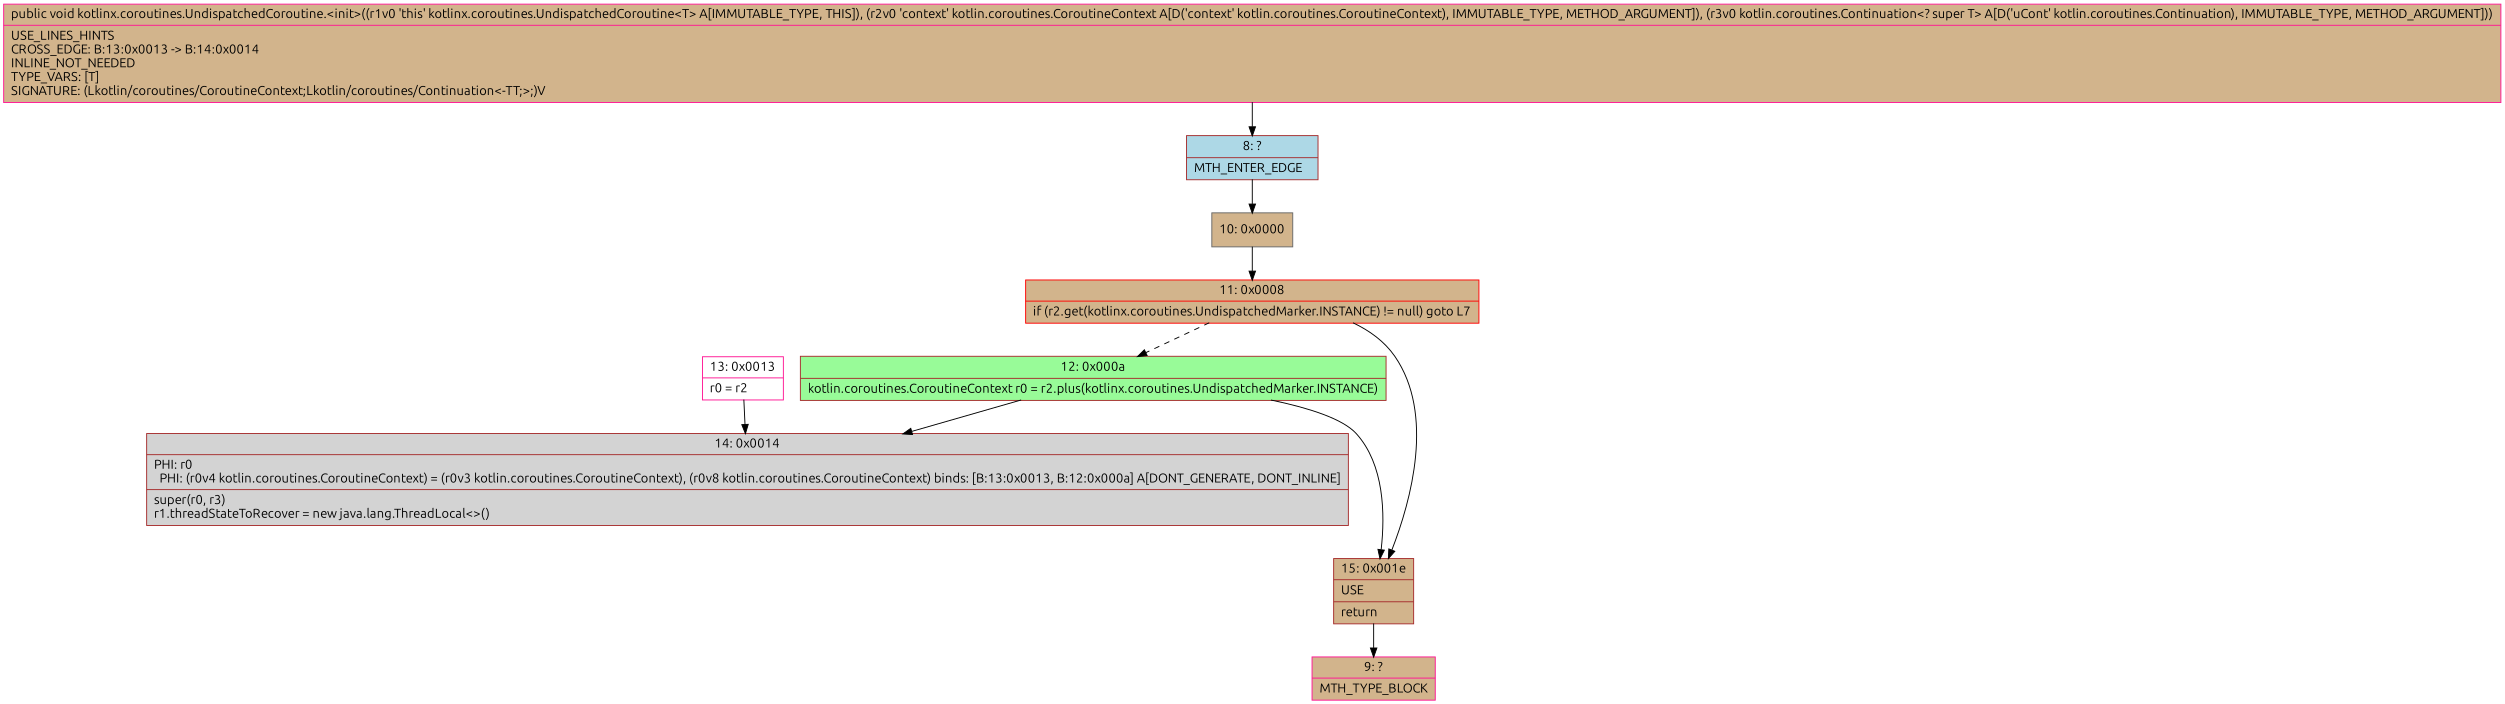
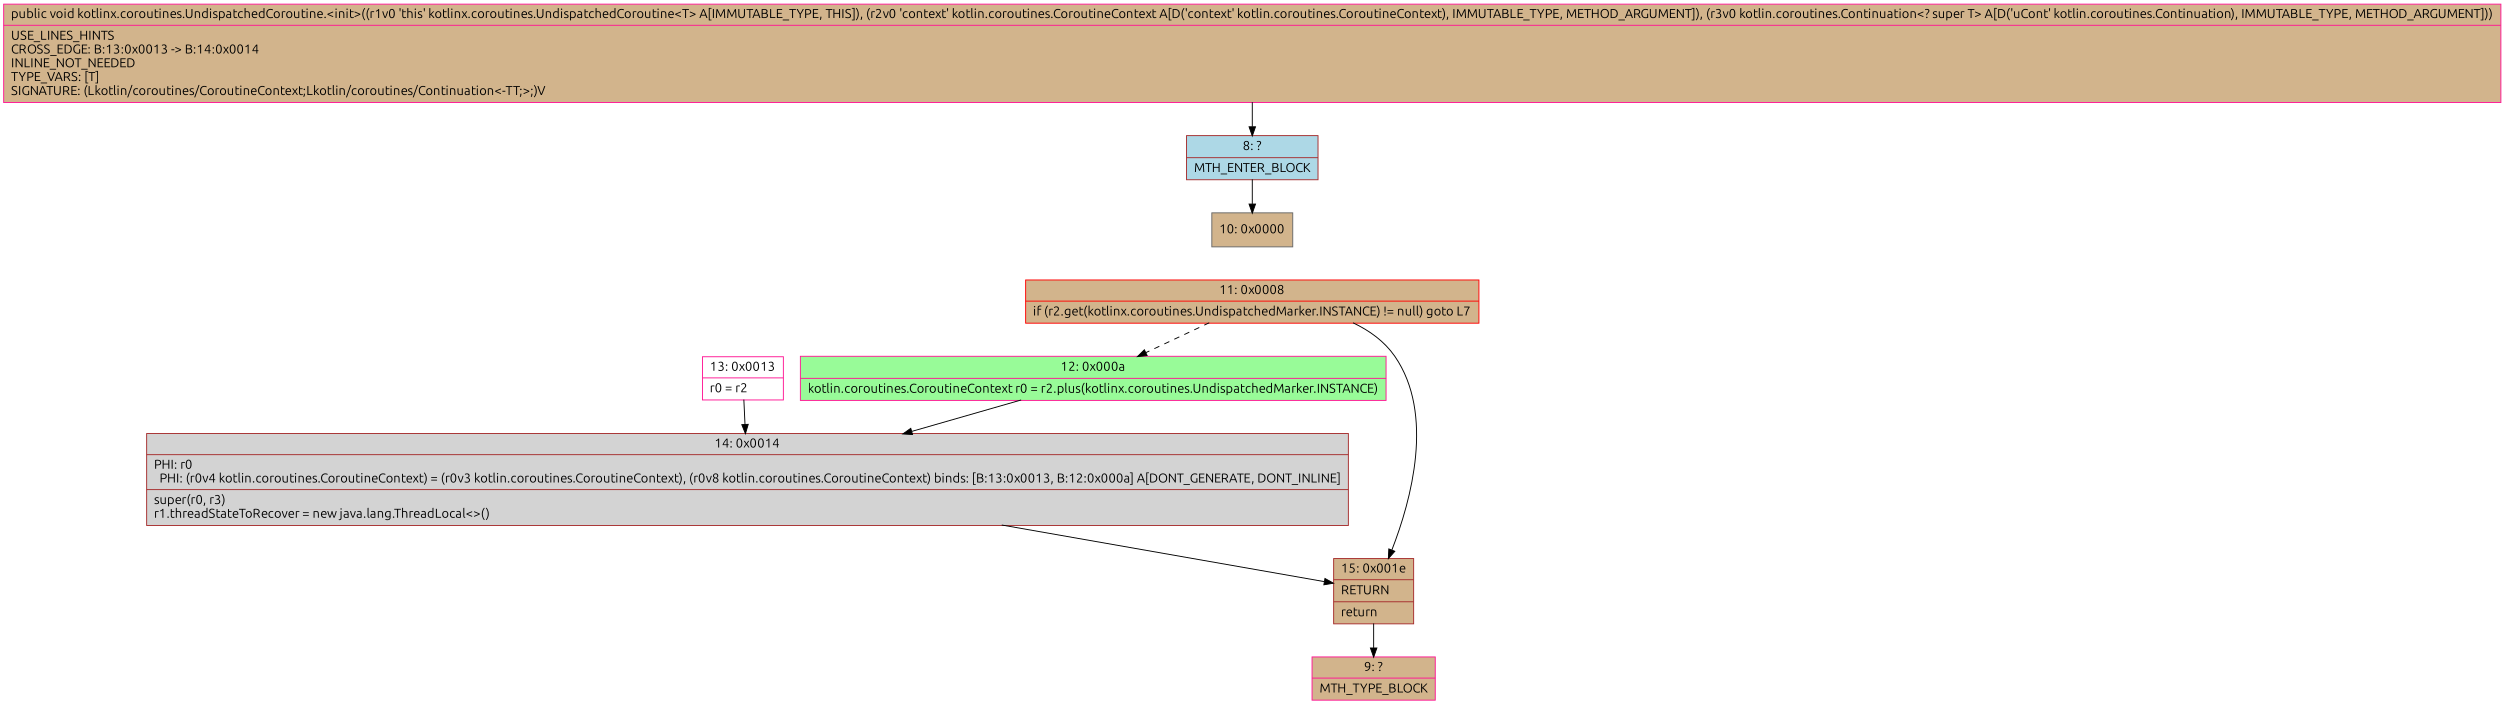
(1248, 168) -> (1252, 168)
(1252, 259) -> none
(1093, 378) -> (1093, 378)
(1365, 445) -> (1163, 553)
(1353, 590) -> (1365, 590)
